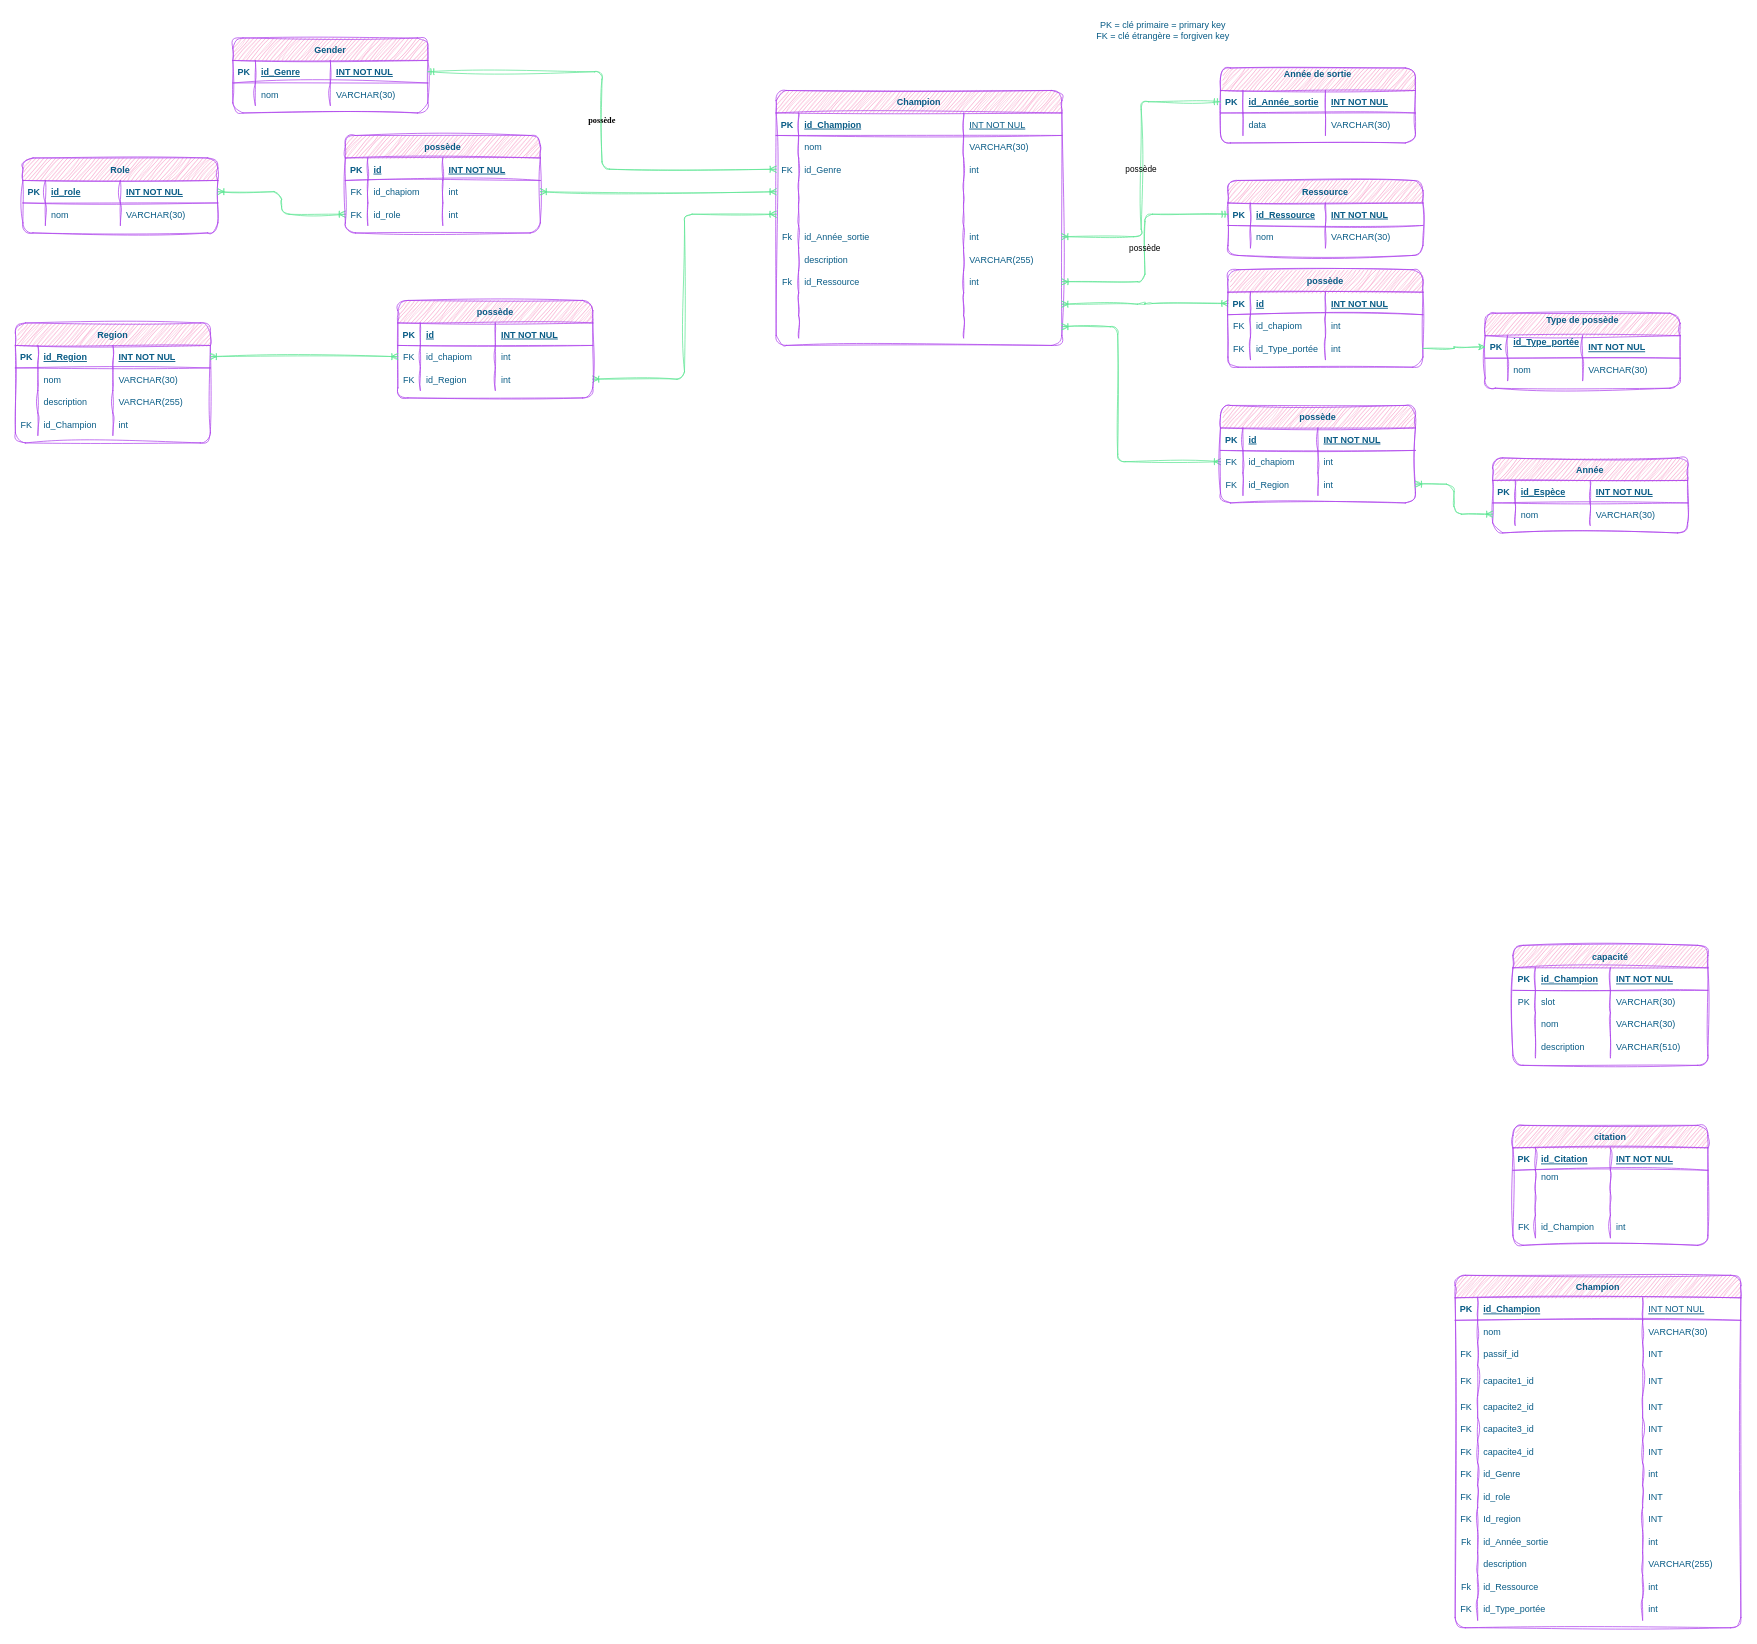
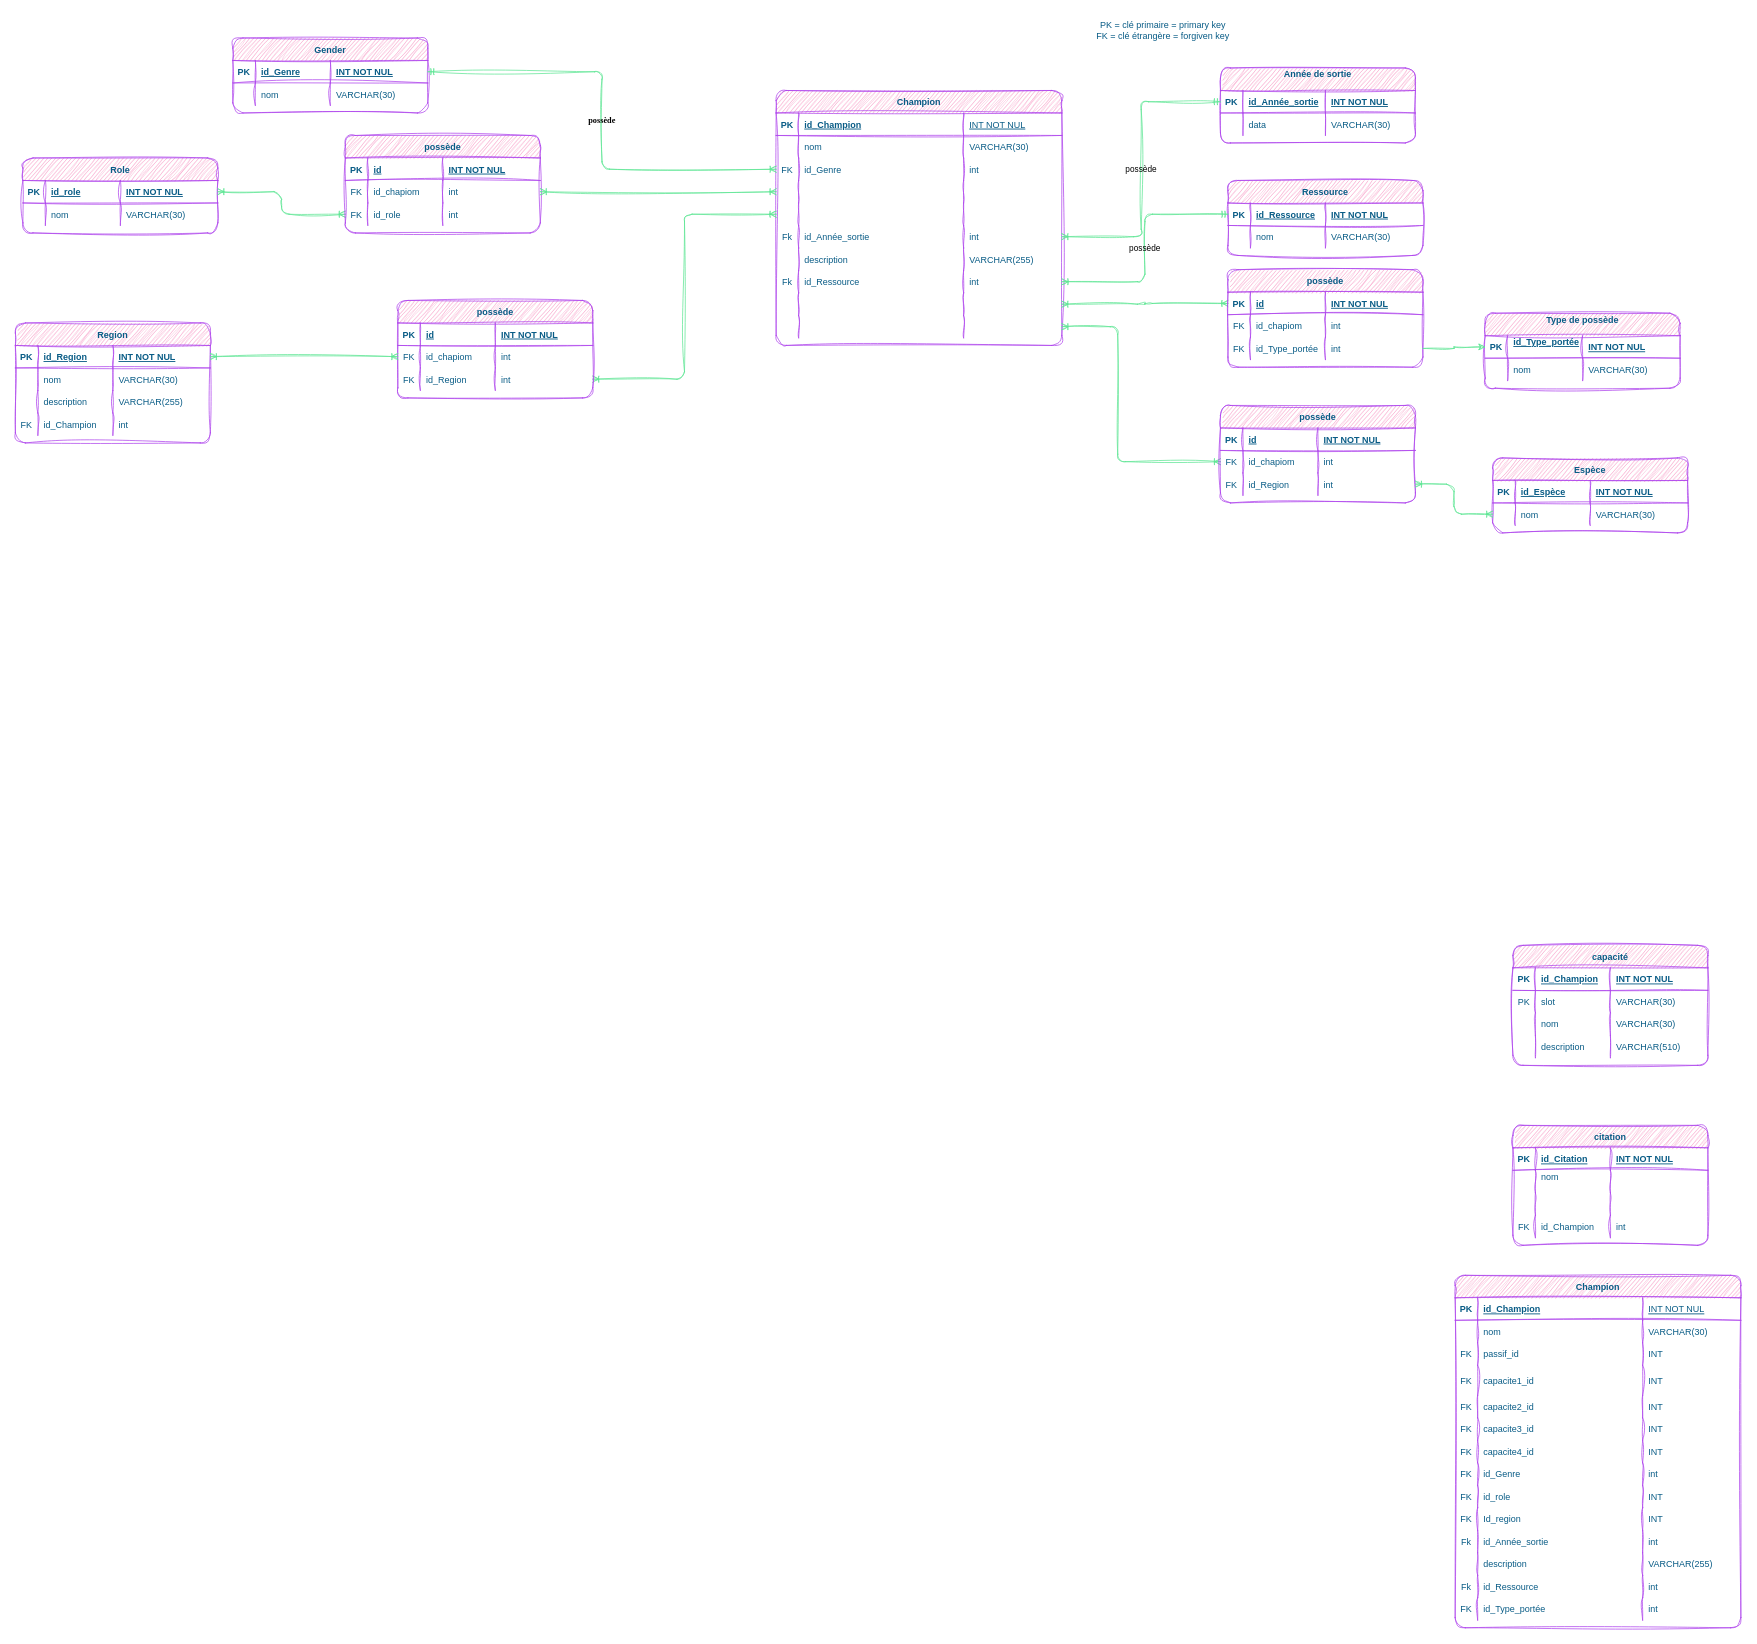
(1590, 470) -> (1590, 470)
